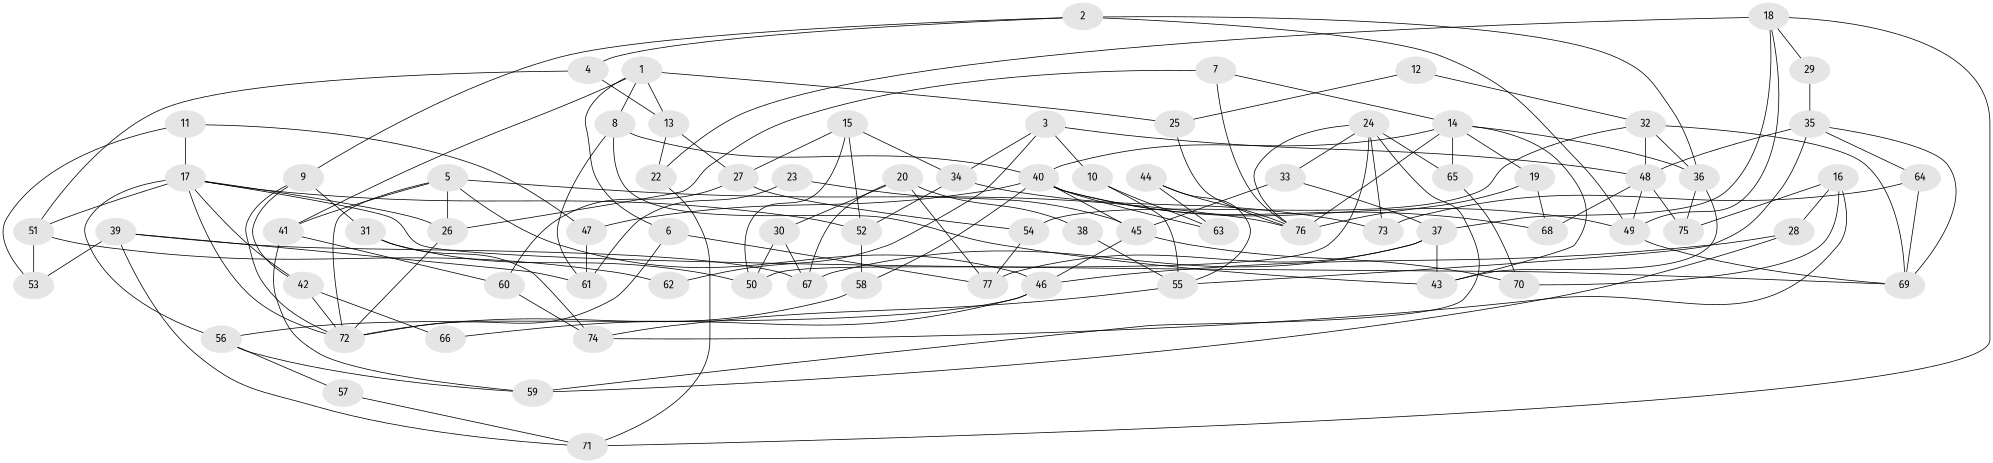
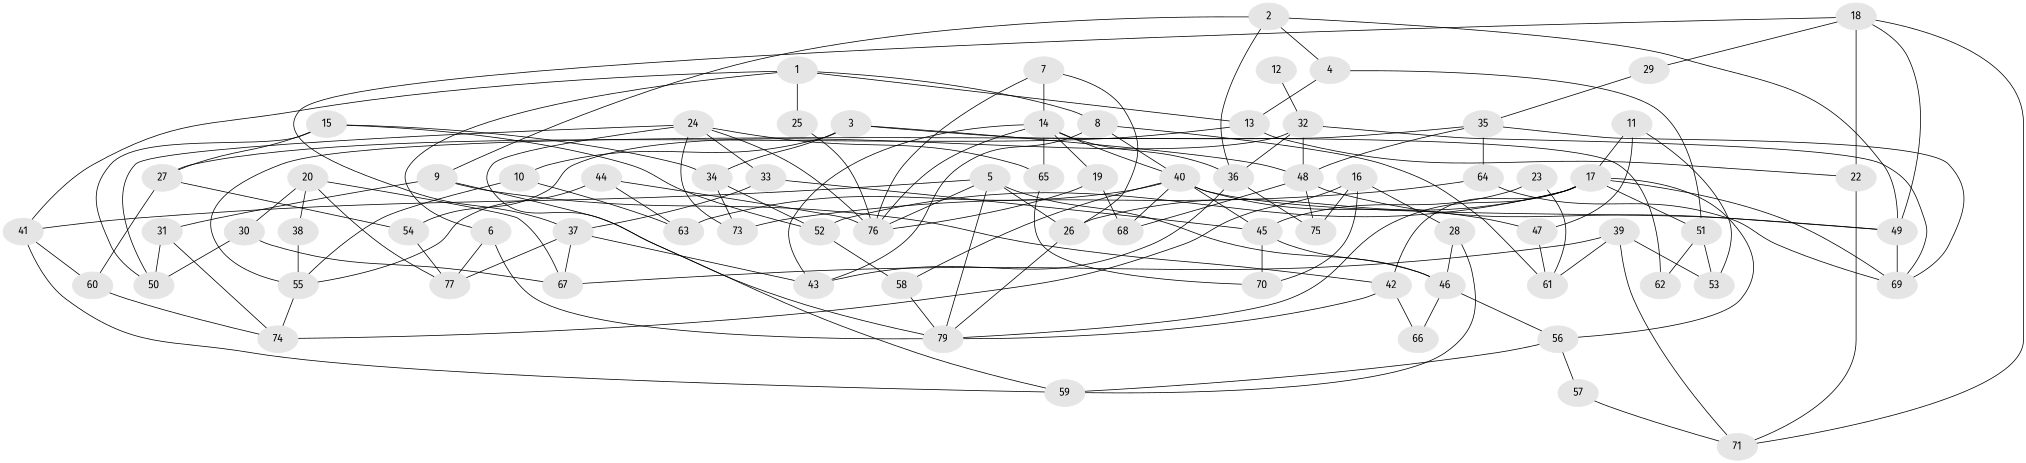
(1295, 97) -> none
(345, 339) -> (943, 339)
